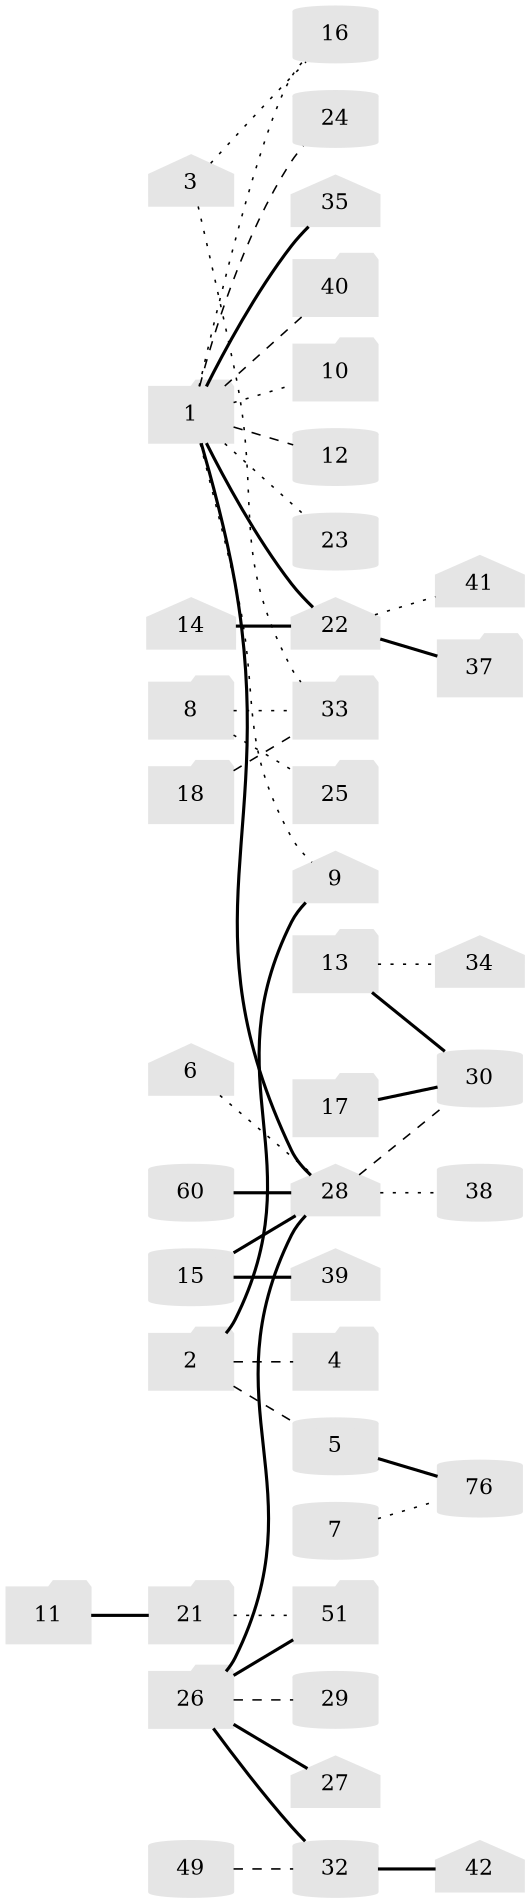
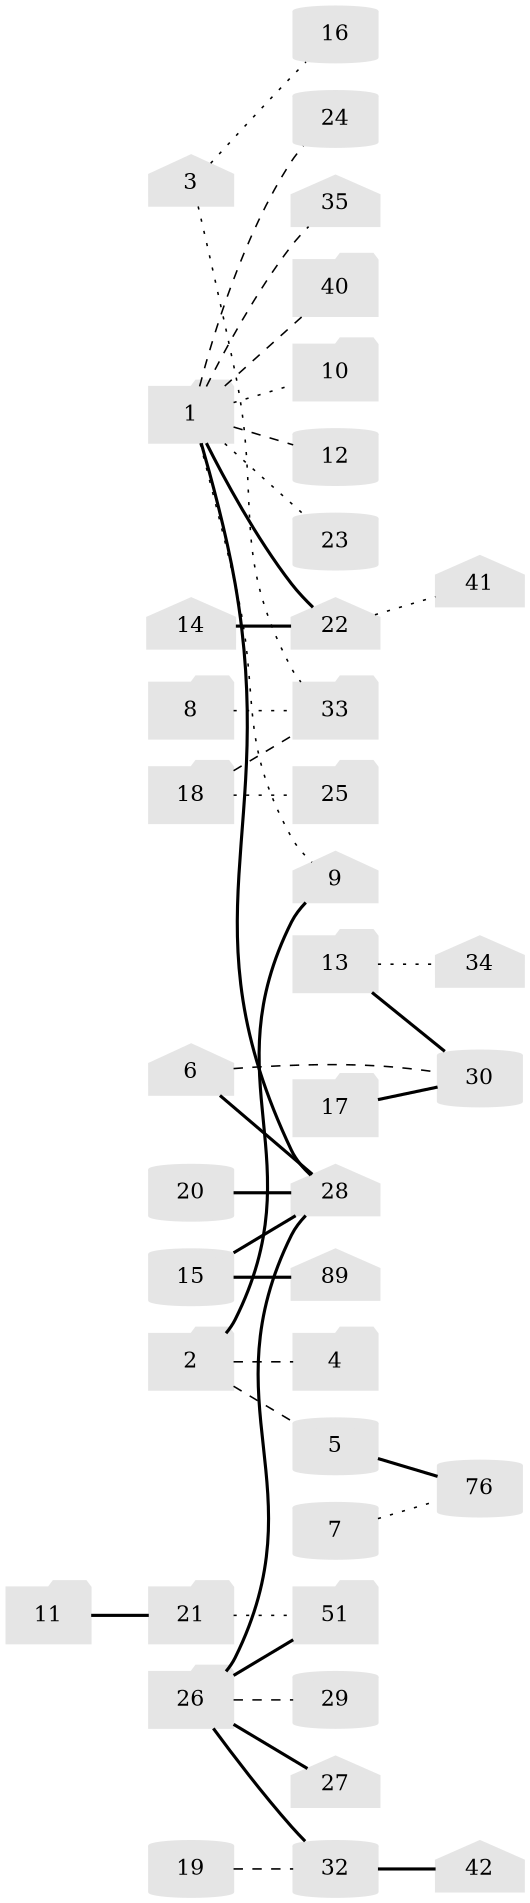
(241, 220) -> none
(252, 303) -> (252, 303)
(480, 668) -> none
(274, 759) -> (260, 795)
(402, 1140) -> (336, 1065)
(275, 1143) -> (275, 1143)
(191, 1193) -> (191, 1193)
(480, 1193) -> none
(336, 1277) -> (336, 1277)
(191, 1869) -> (191, 1869)
